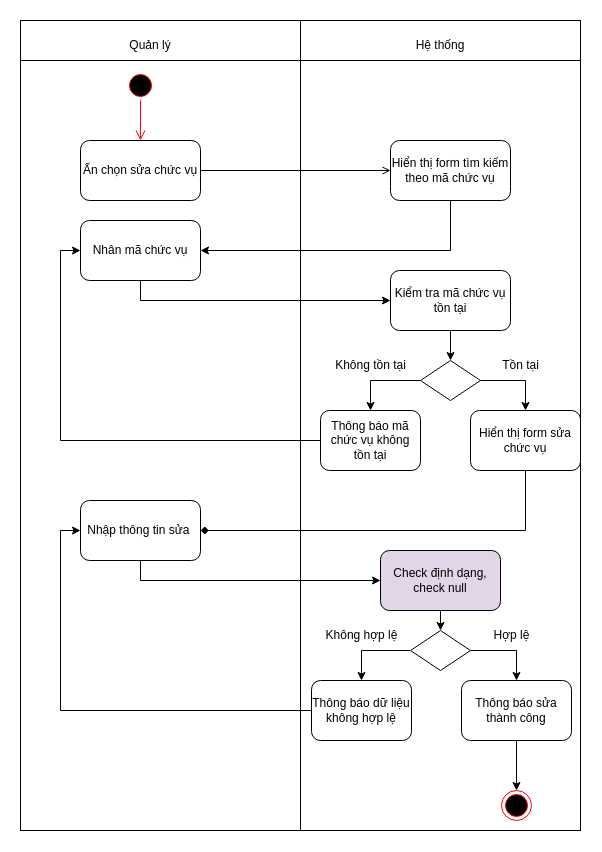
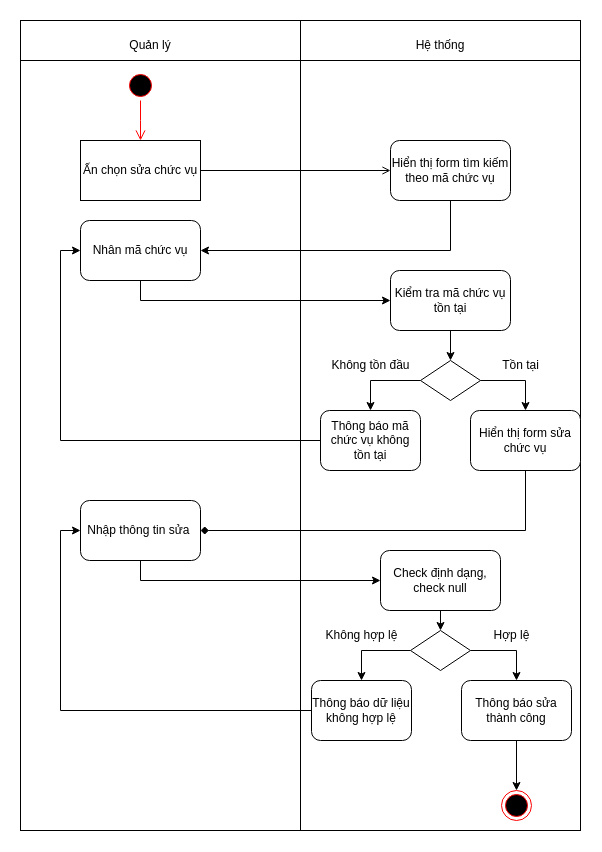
(141, 171) -> (141, 171)
(371, 366) -> (371, 366)
(441, 581) -> (441, 581)
